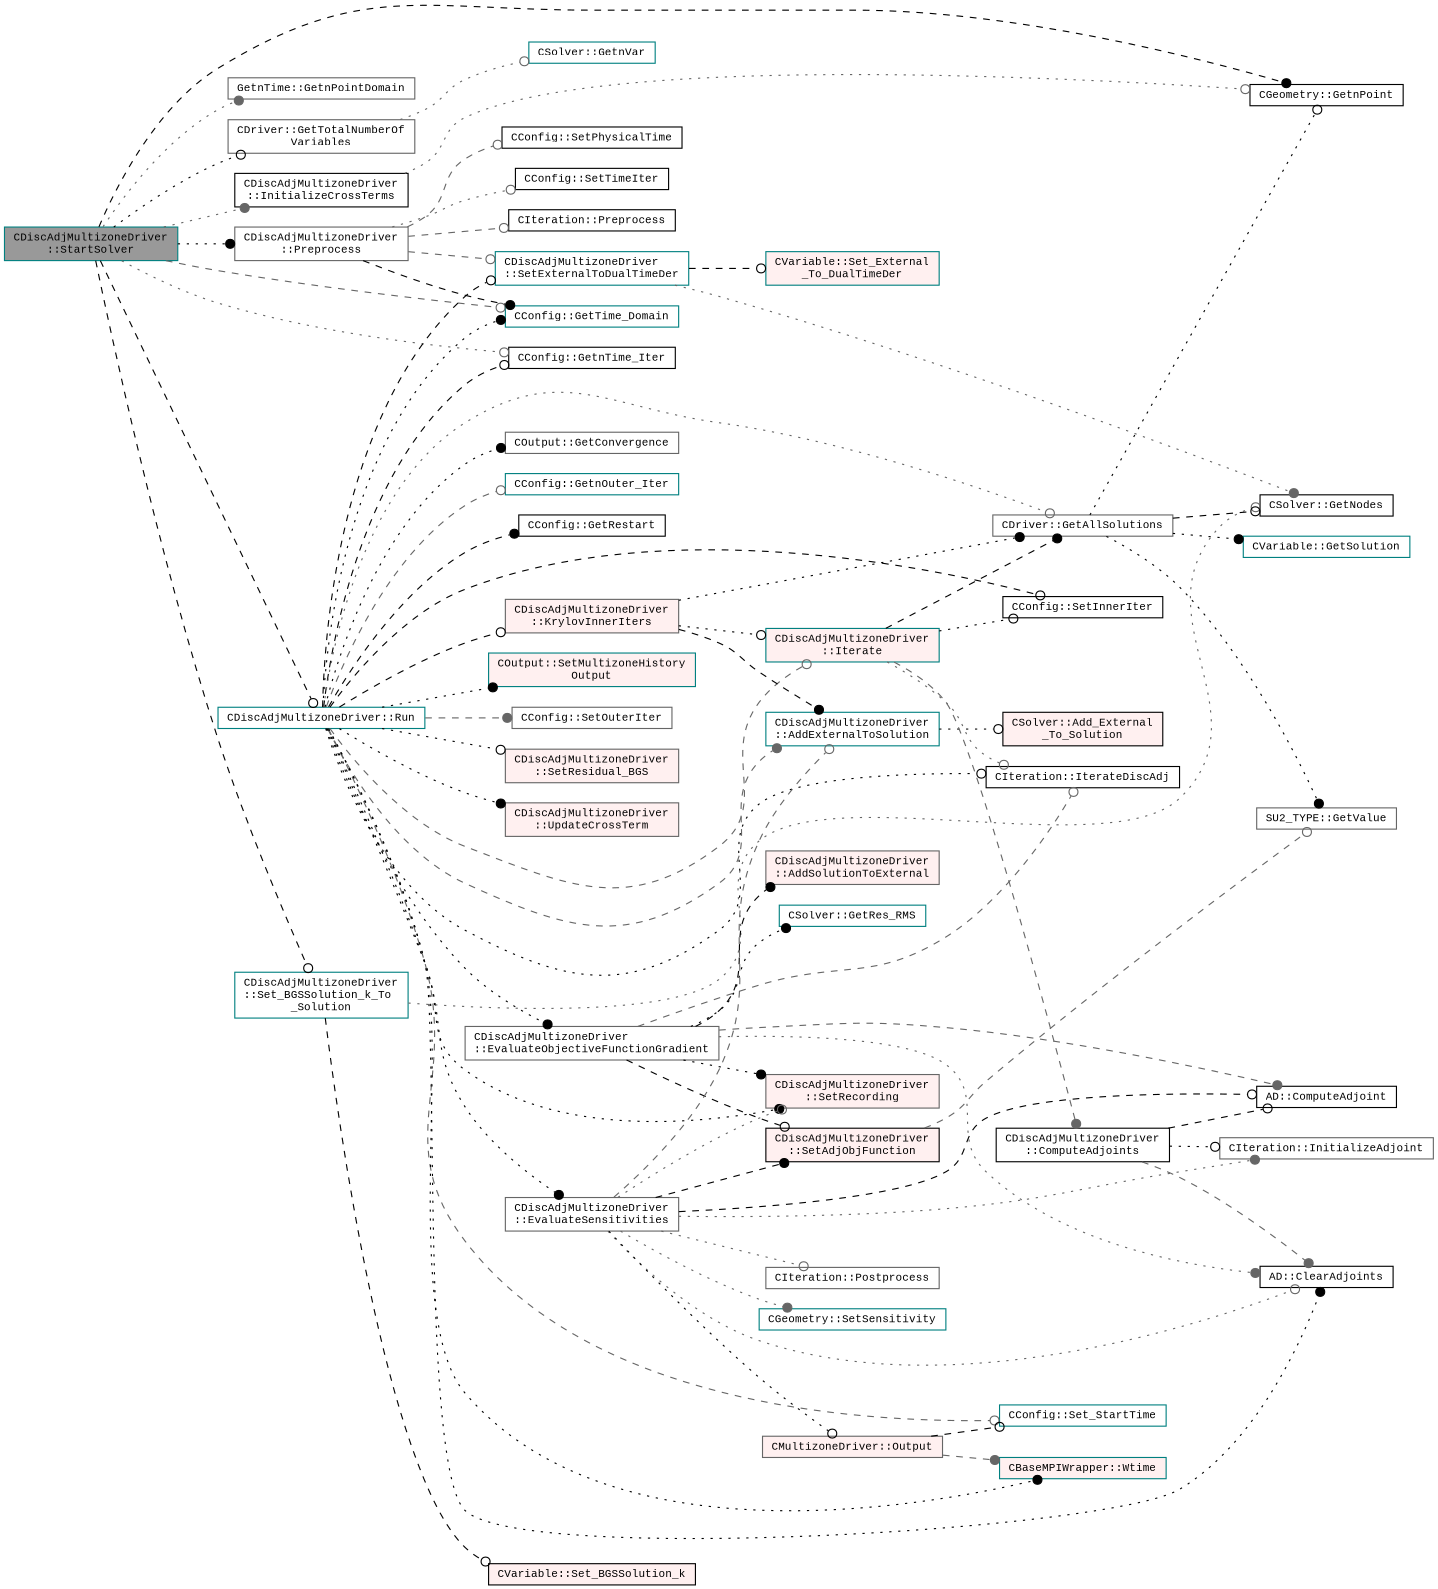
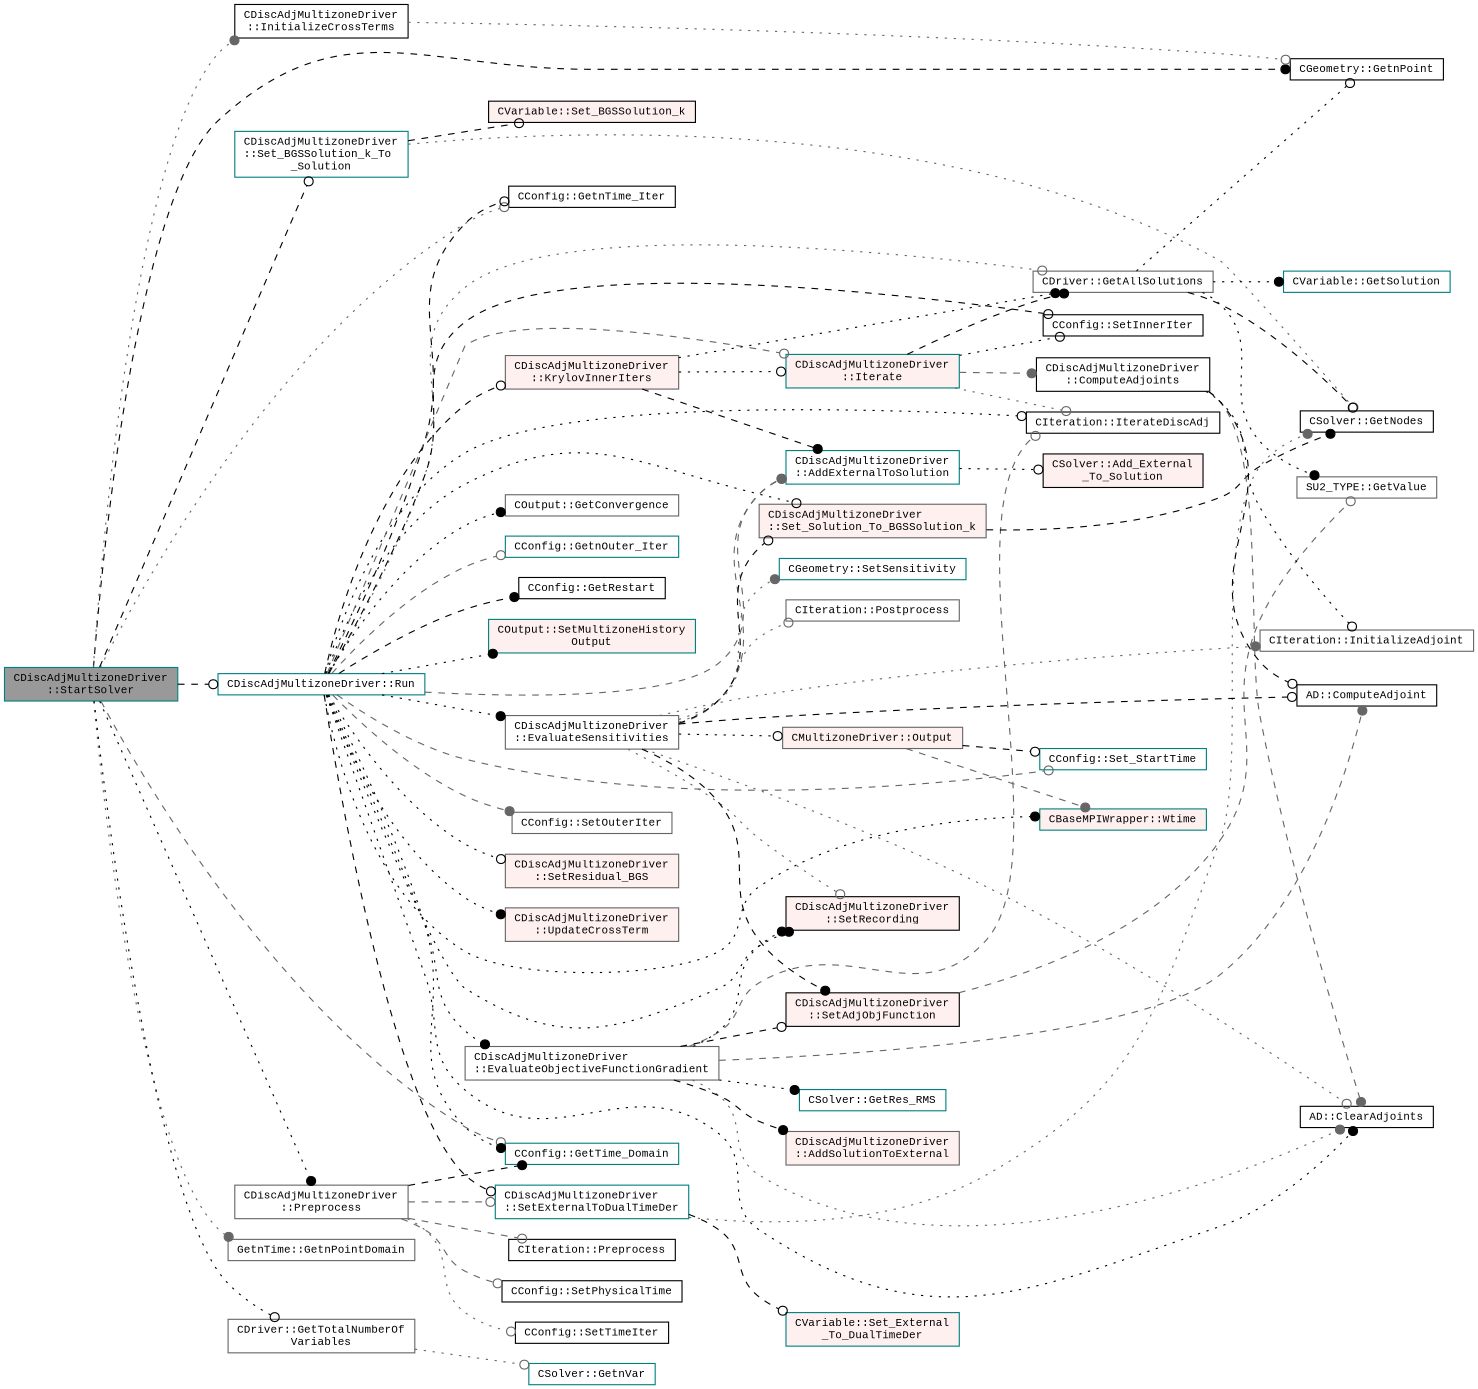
none -> (873, 521)
(853, 1091) -> (873, 913)
